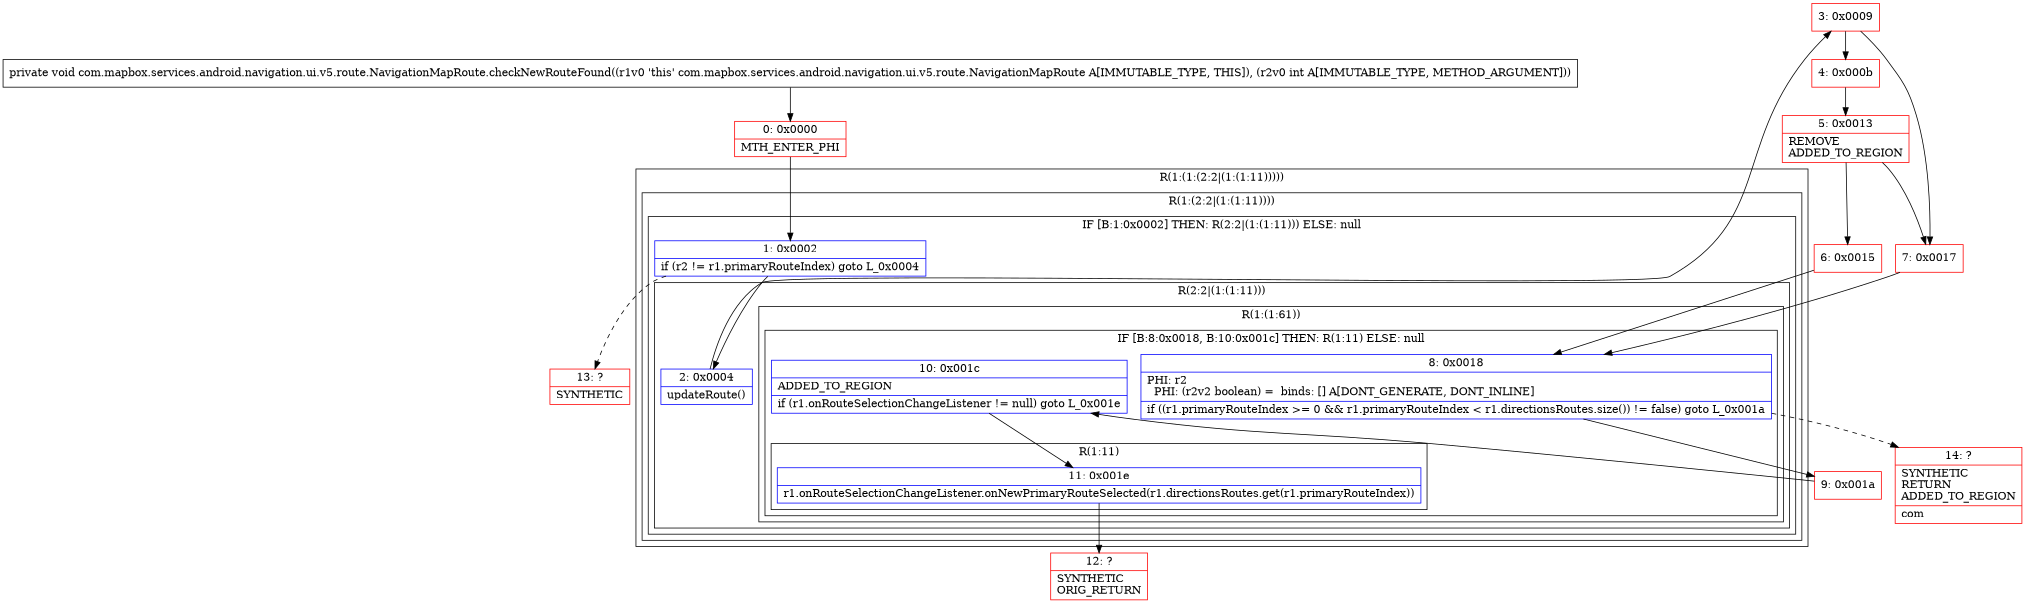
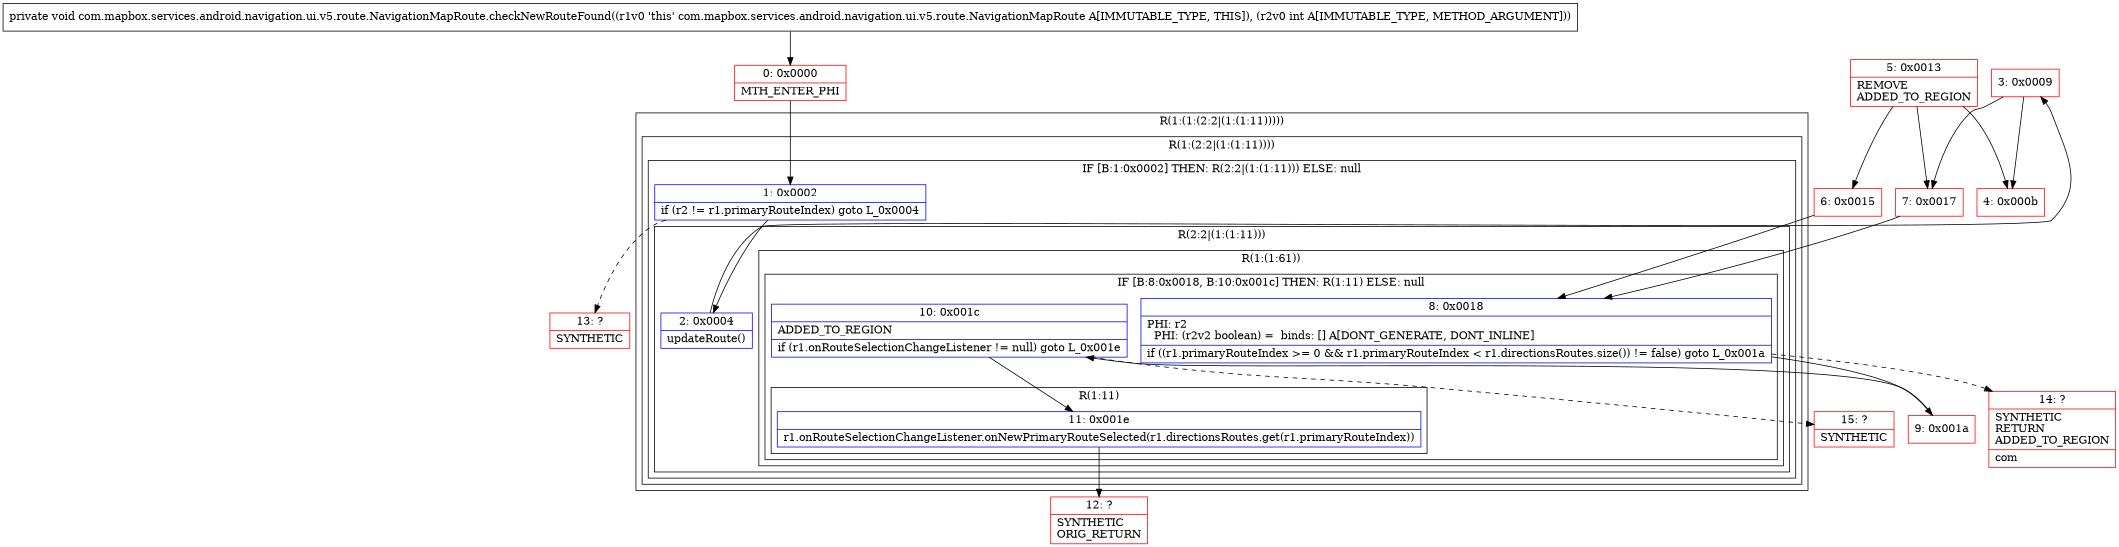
(1846, 97) -> (1989, 141)
none -> (1854, 429)
